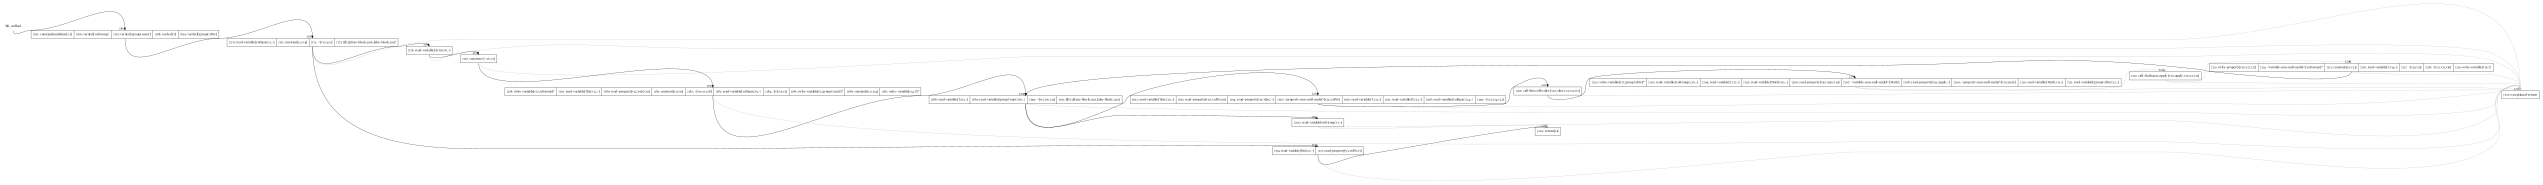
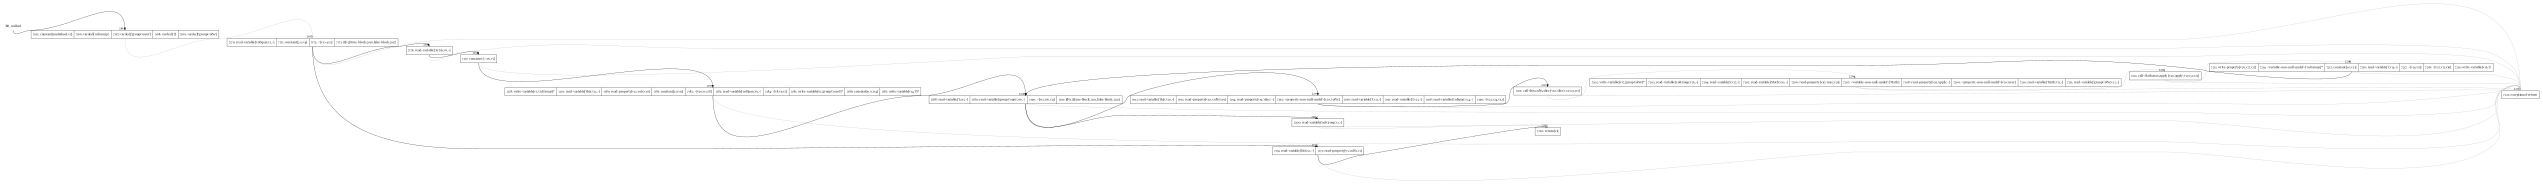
(218, 39) -> (218, 39)
(1694, 71) -> (1694, 71)
